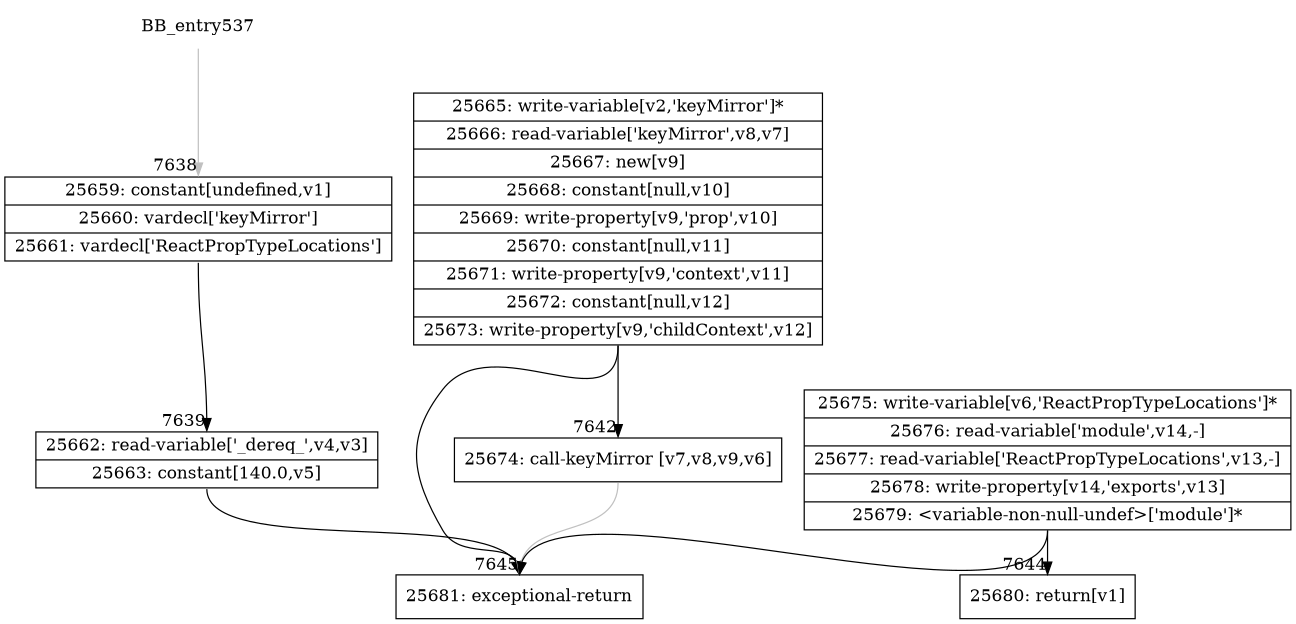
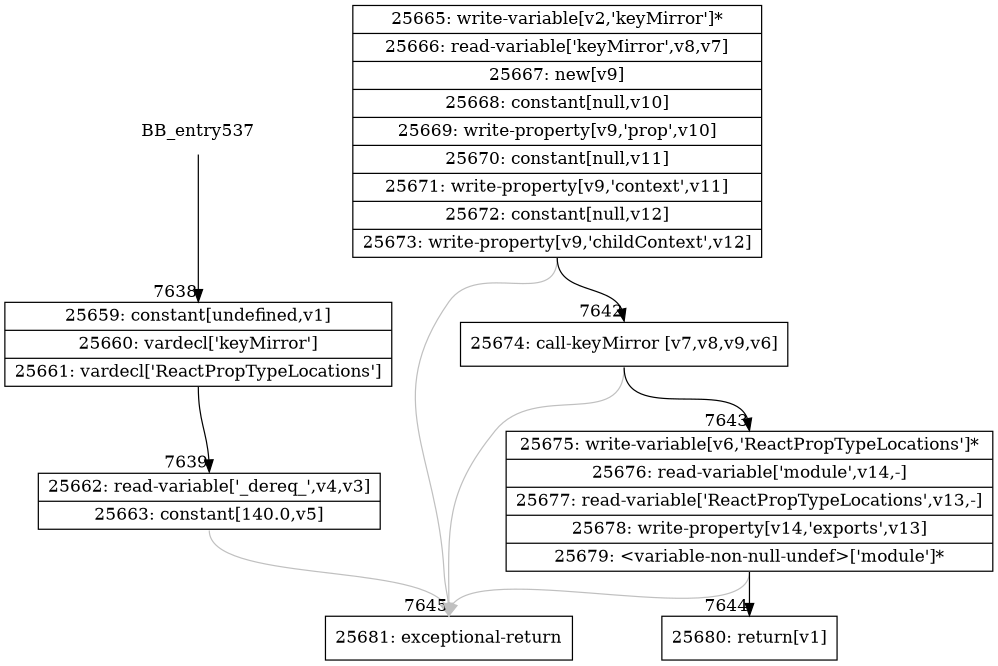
(198, 106) -> (198, 222)
none -> (681, 399)
(433, 403) -> (417, 386)
(357, 531) -> (323, 572)
(789, 553) -> (605, 594)
